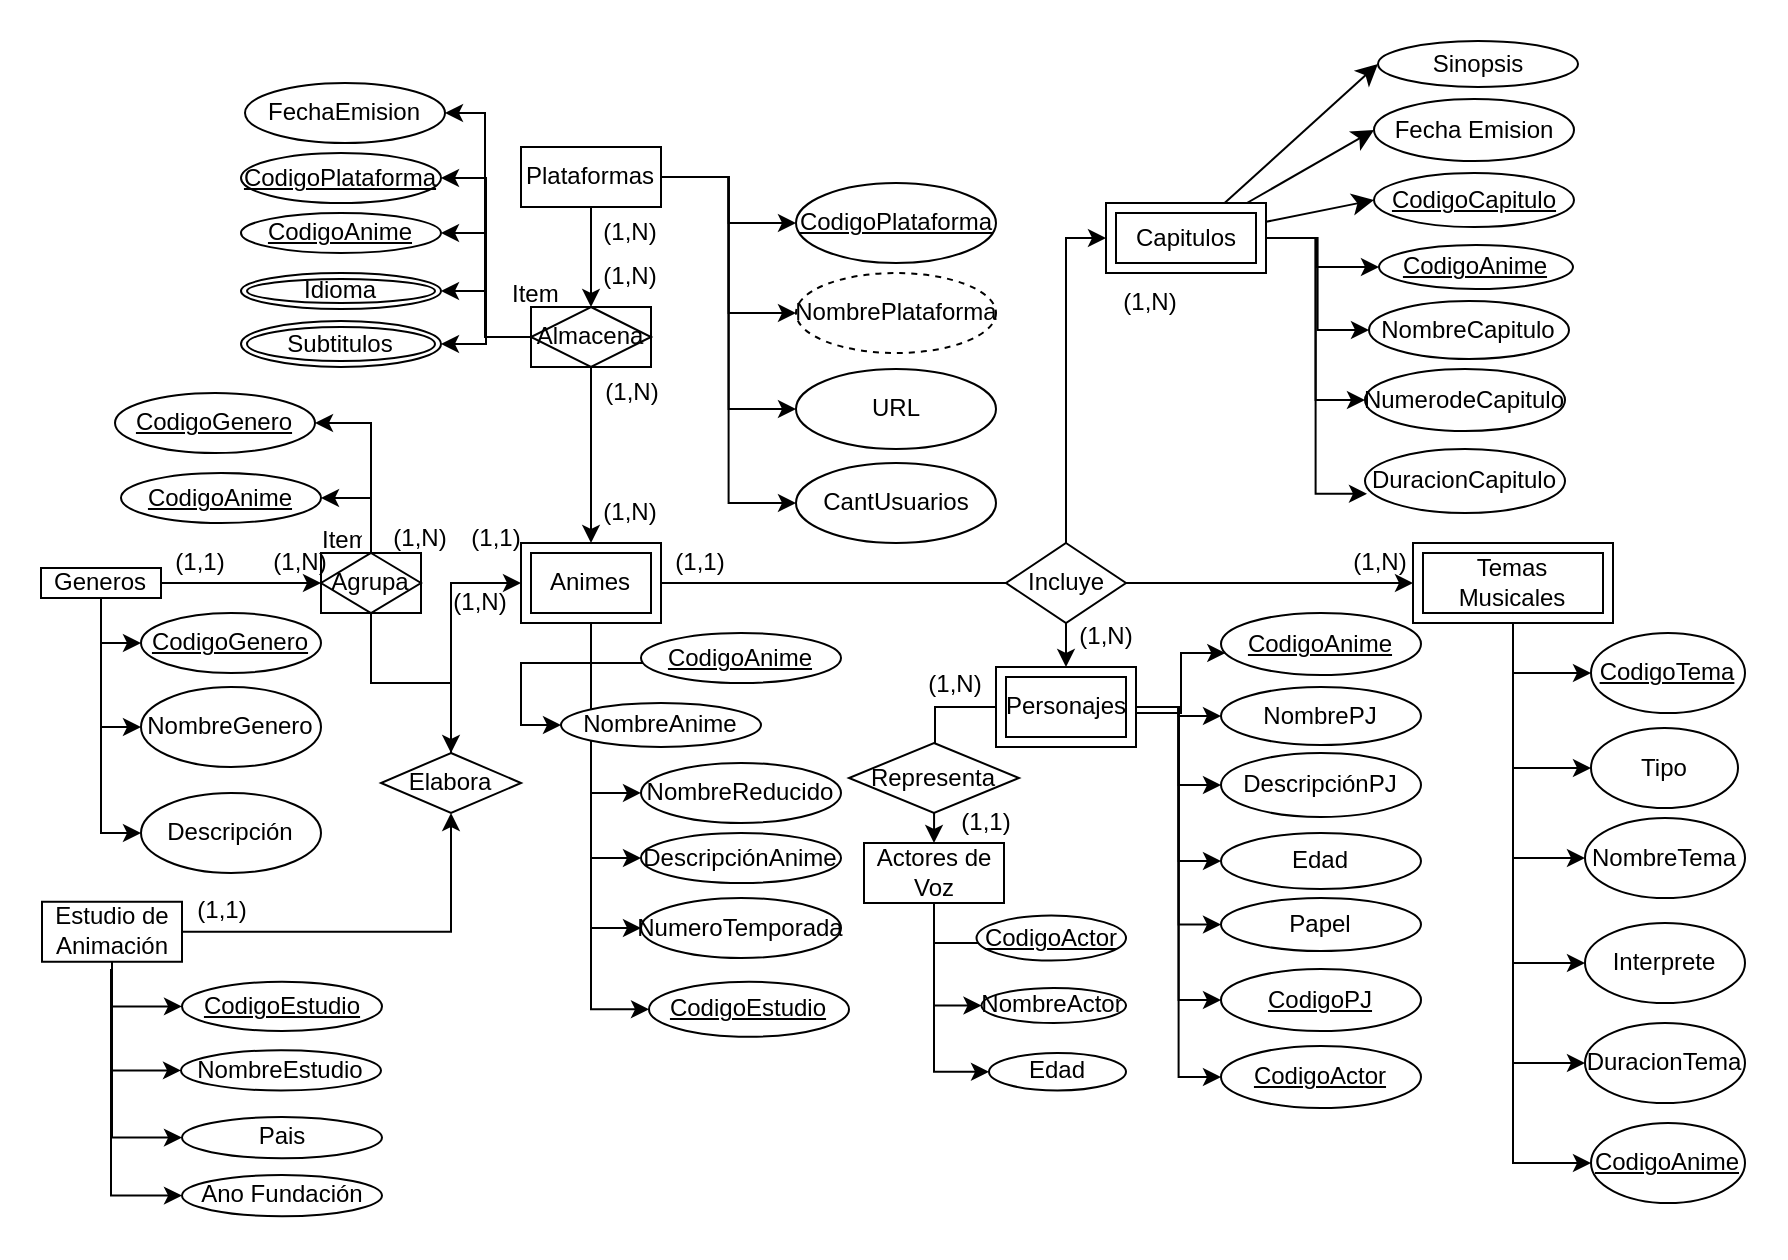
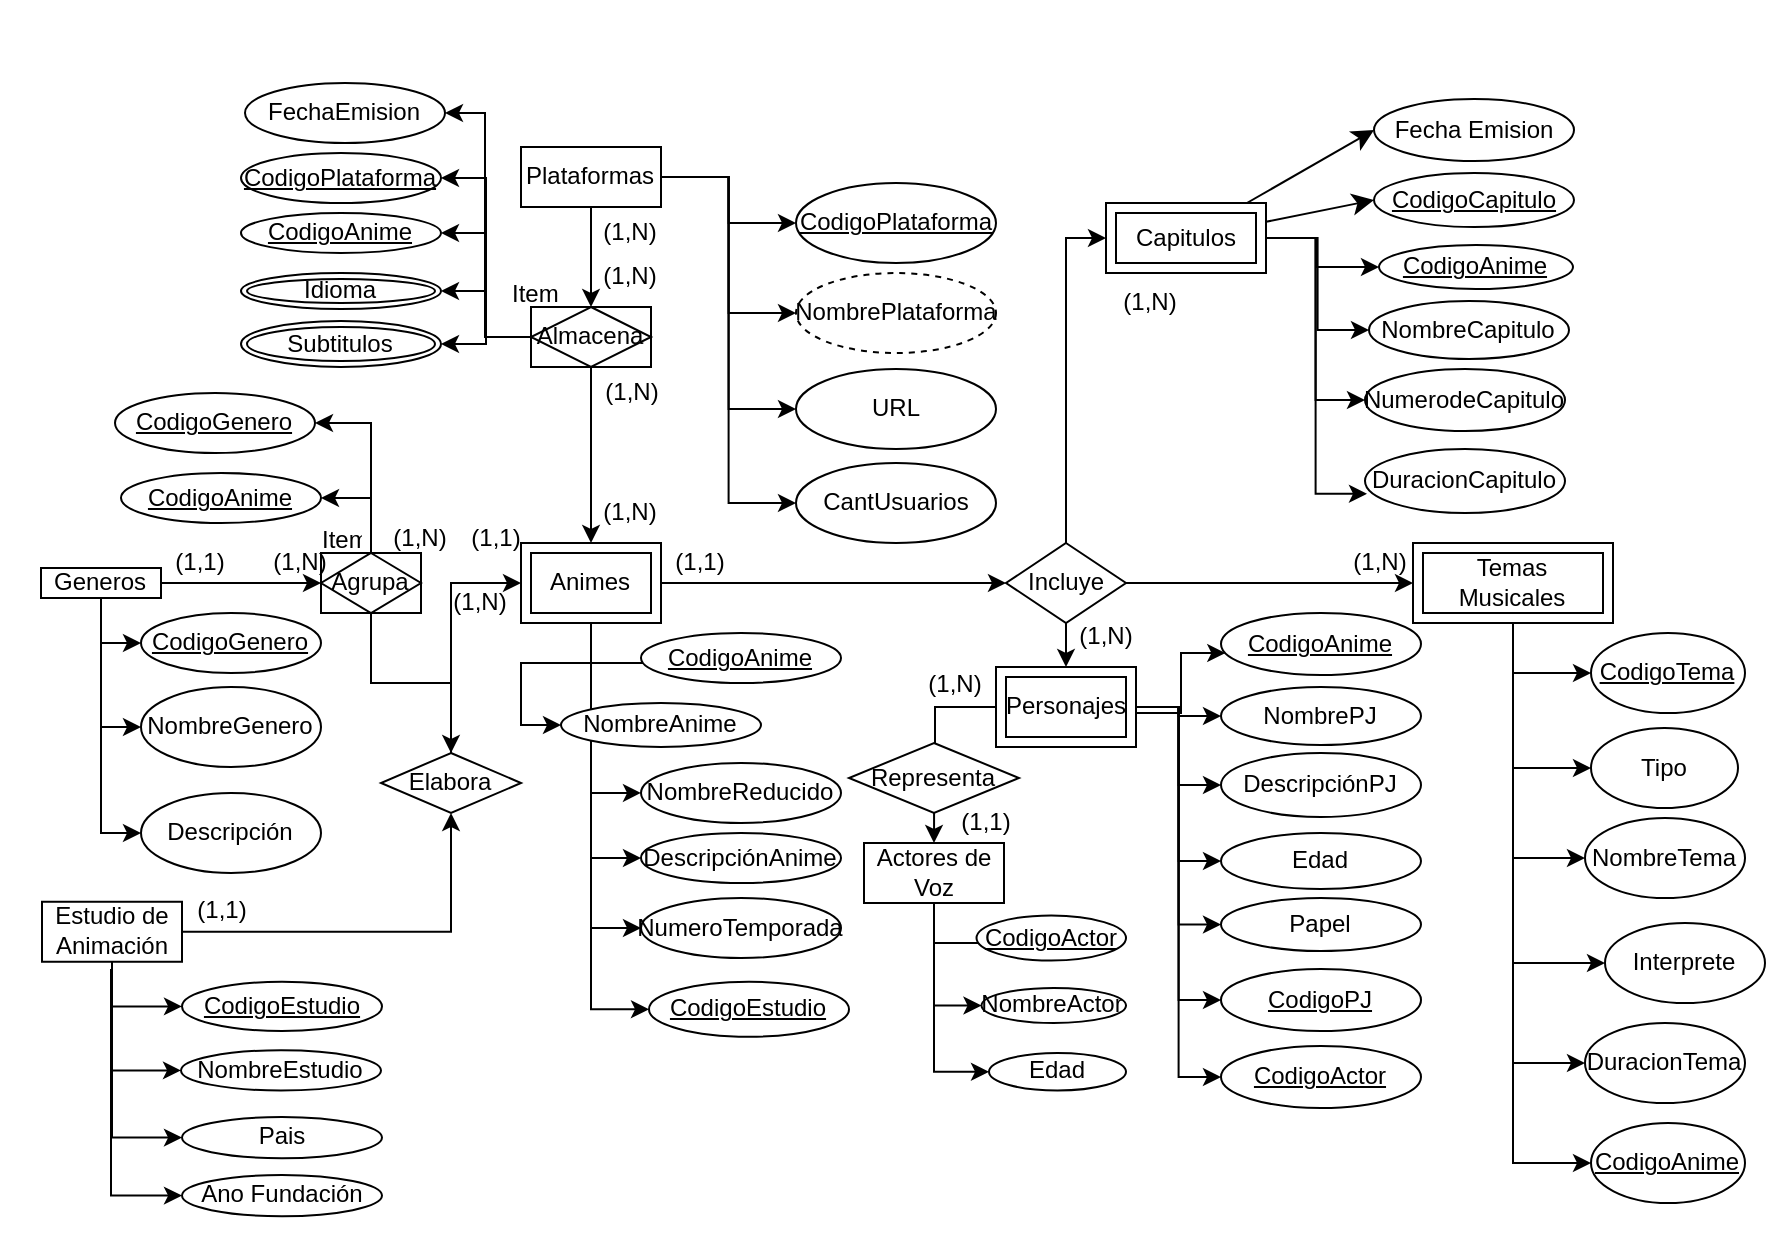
(1478, 64) -> none
(1296, 138) -> none
(996, 583) -> (991, 583)
(1665, 963) -> (1685, 963)
